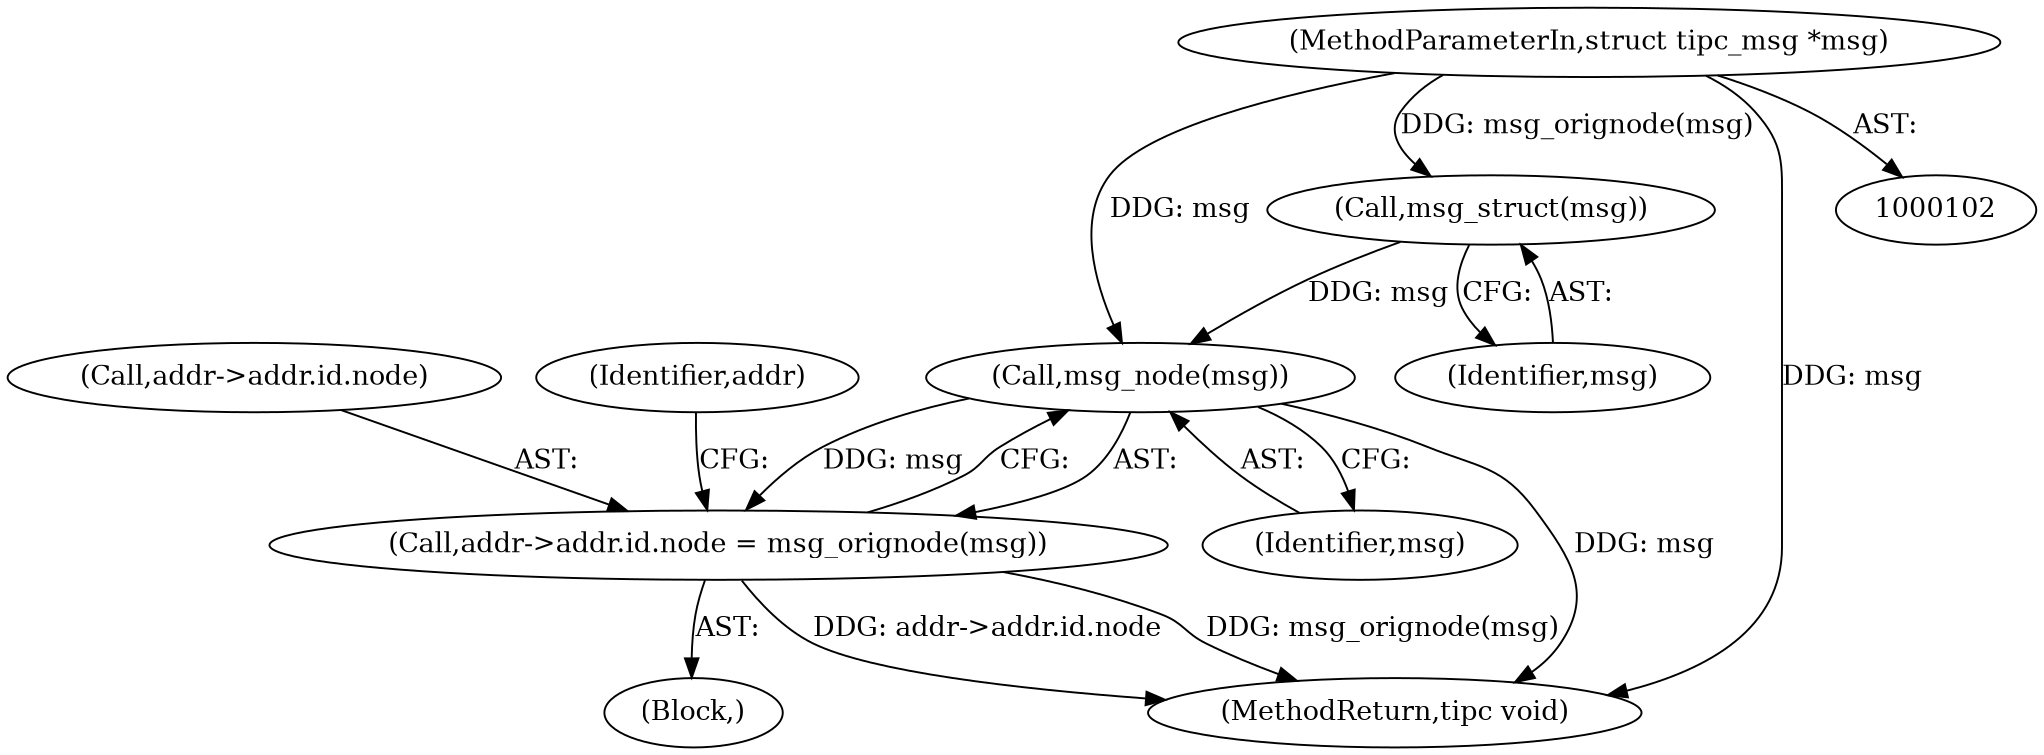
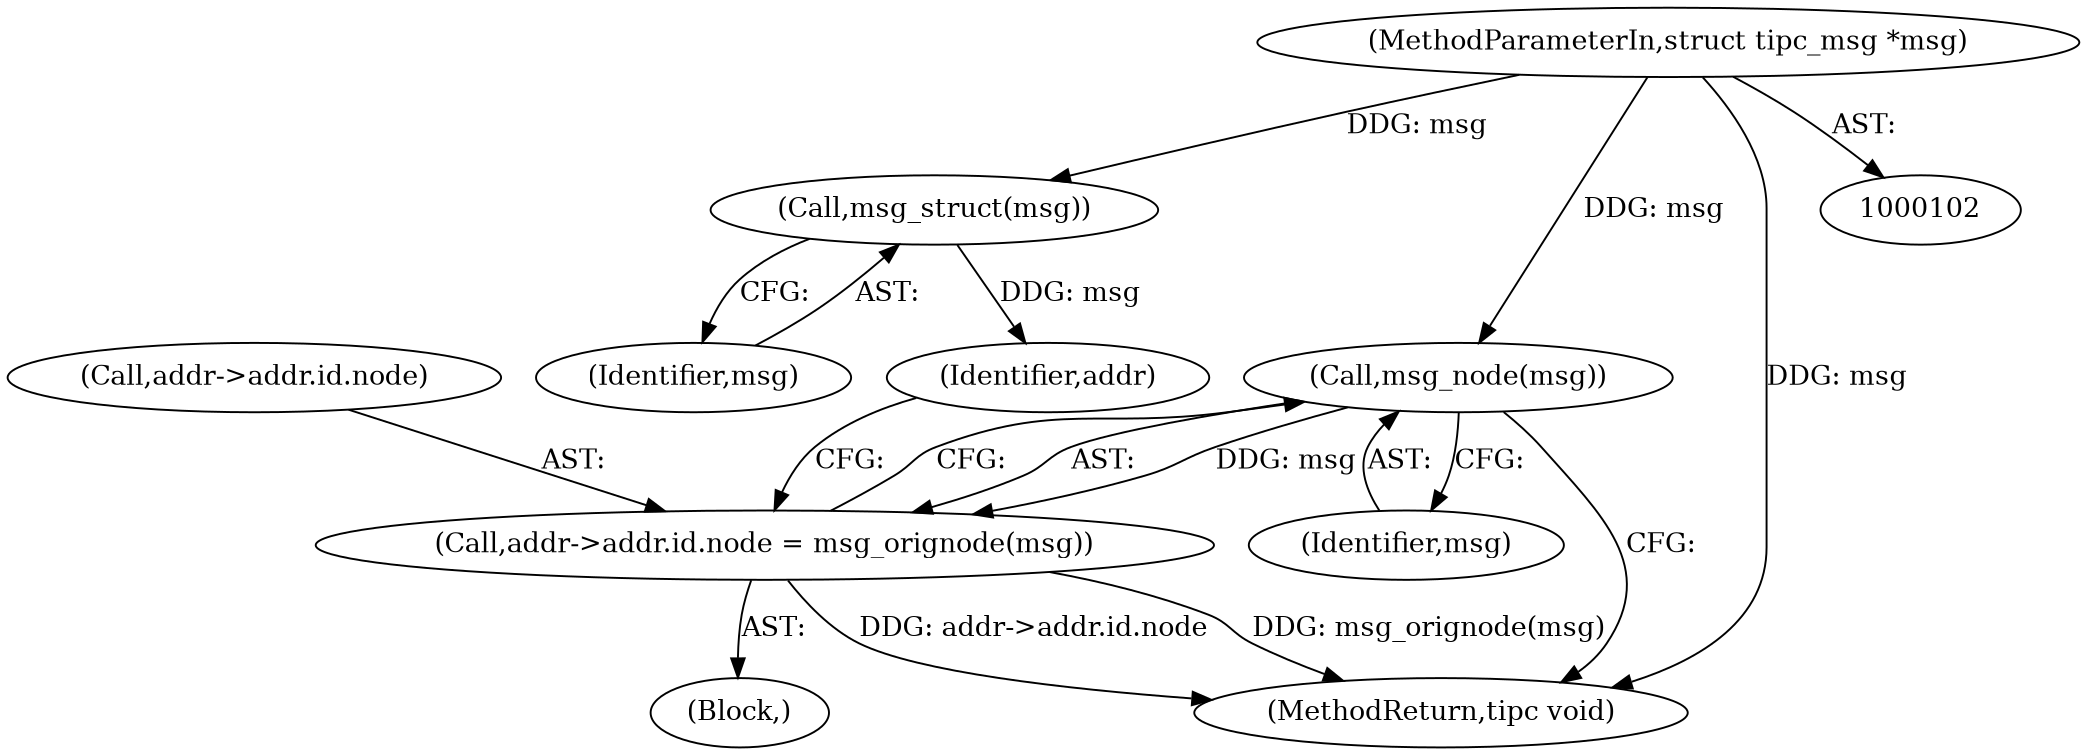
(1578, 126) -> (1417, 126)
(1302, 282) -> (986, 286)
(1644, 545) -> (1665, 545)
